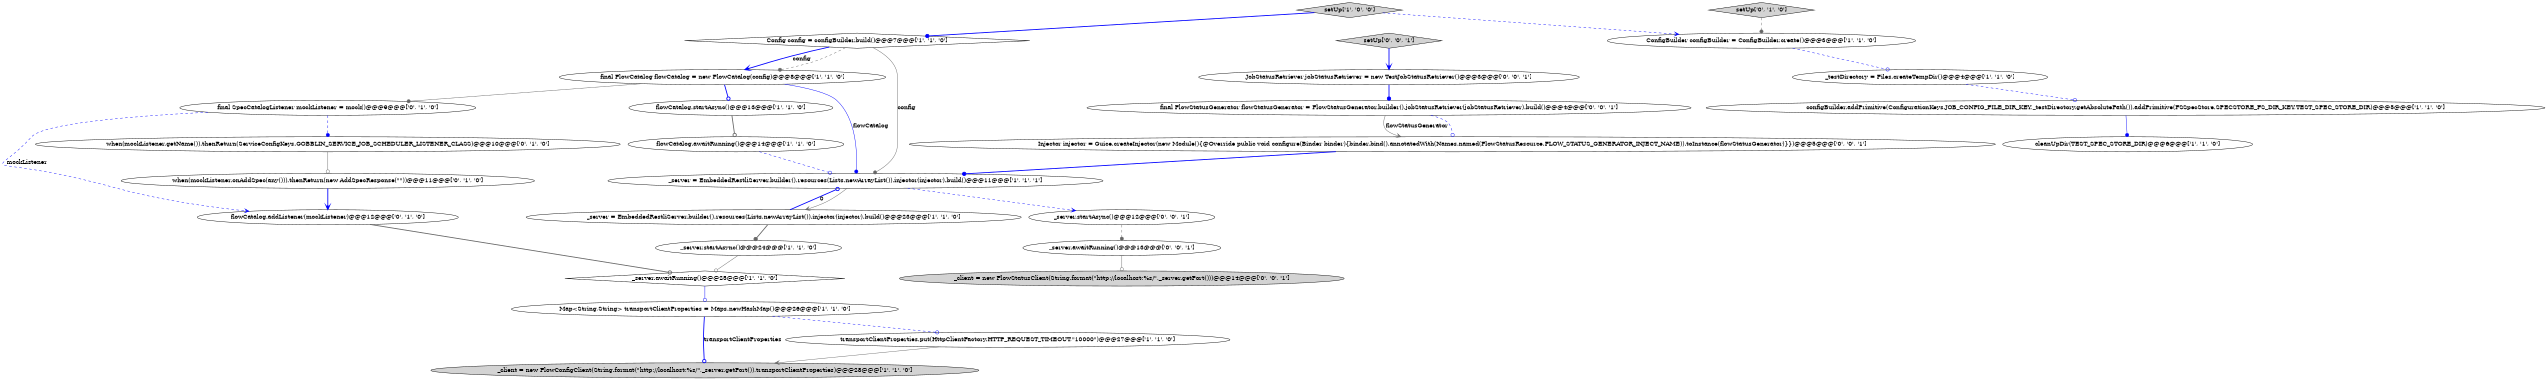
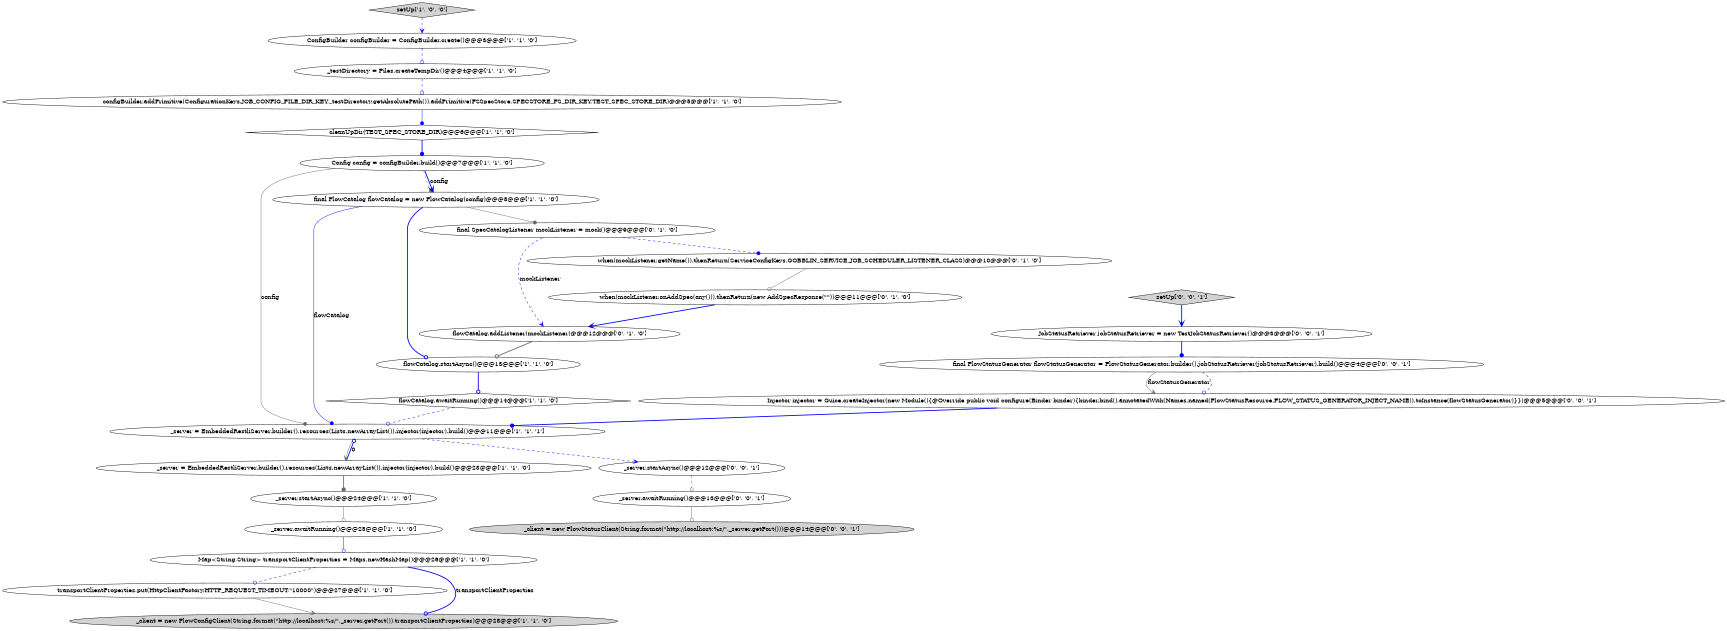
(1761, 10) -> none
(1122, 24) -> (422, 146)
(857, 41) -> (422, 163)
(733, 124) -> (478, 381)
(736, 144) -> (478, 401)
(2128, 144) -> (422, 133)
(1122, 231) -> (692, 482)
(519, 248) -> (515, 349)
(705, 279) -> (344, 529)
